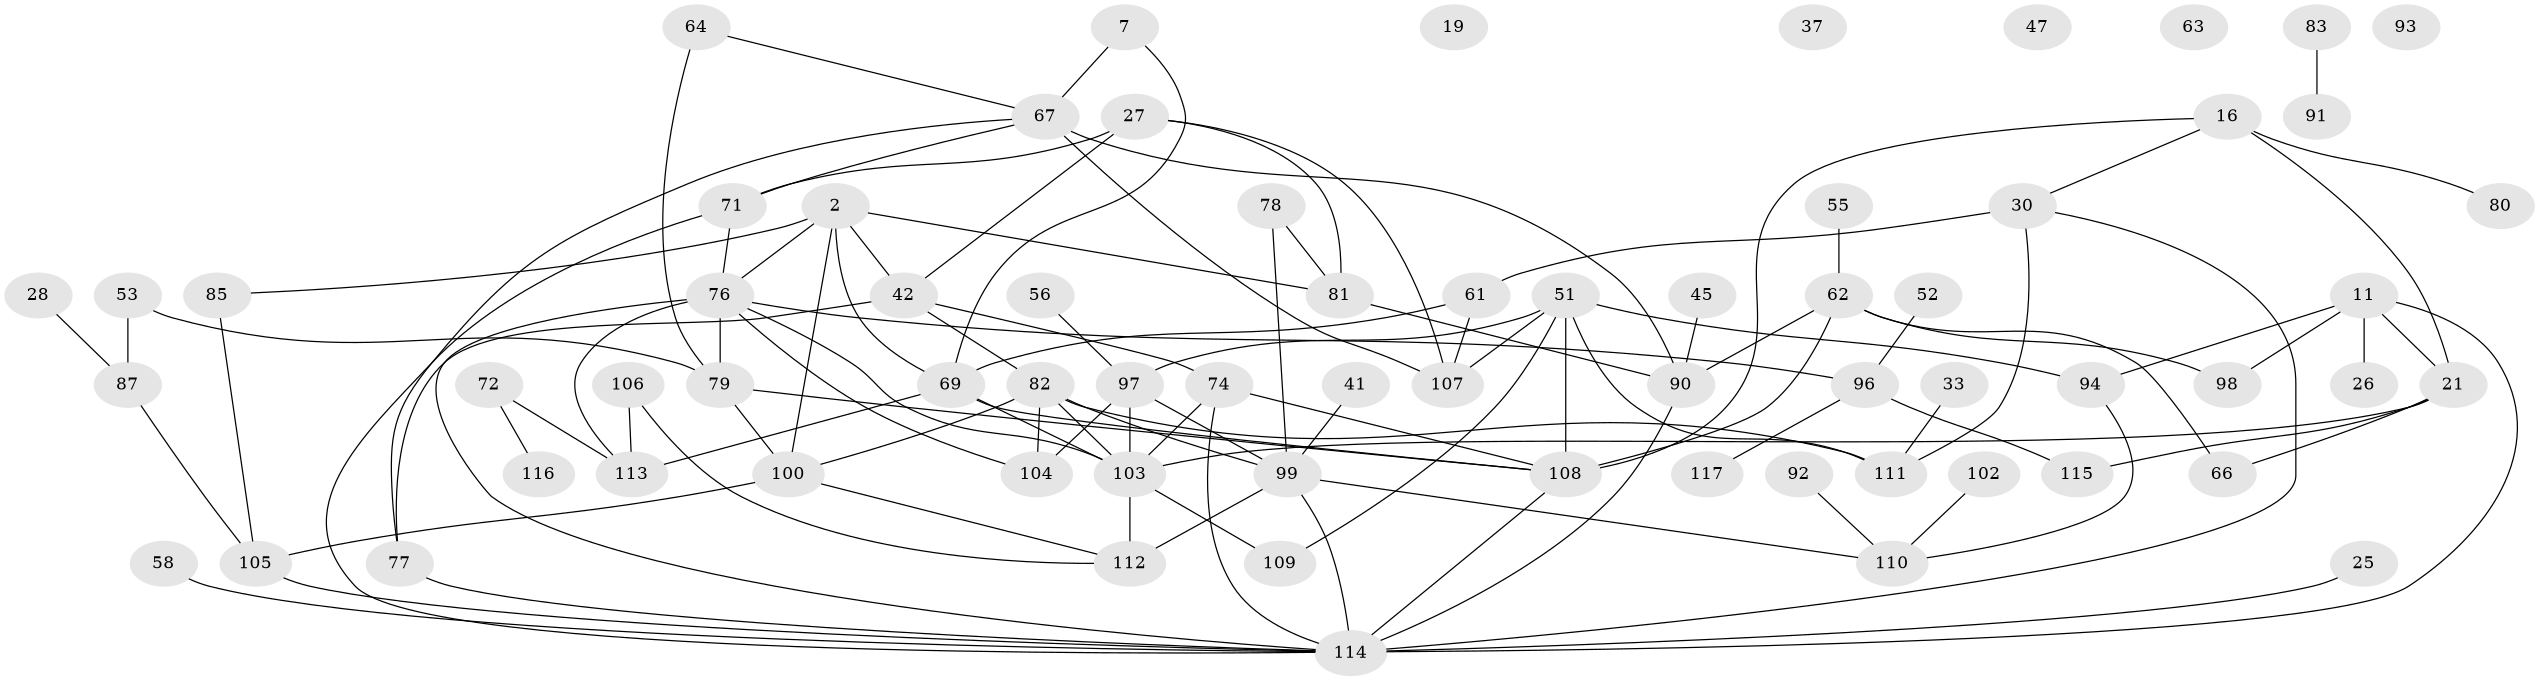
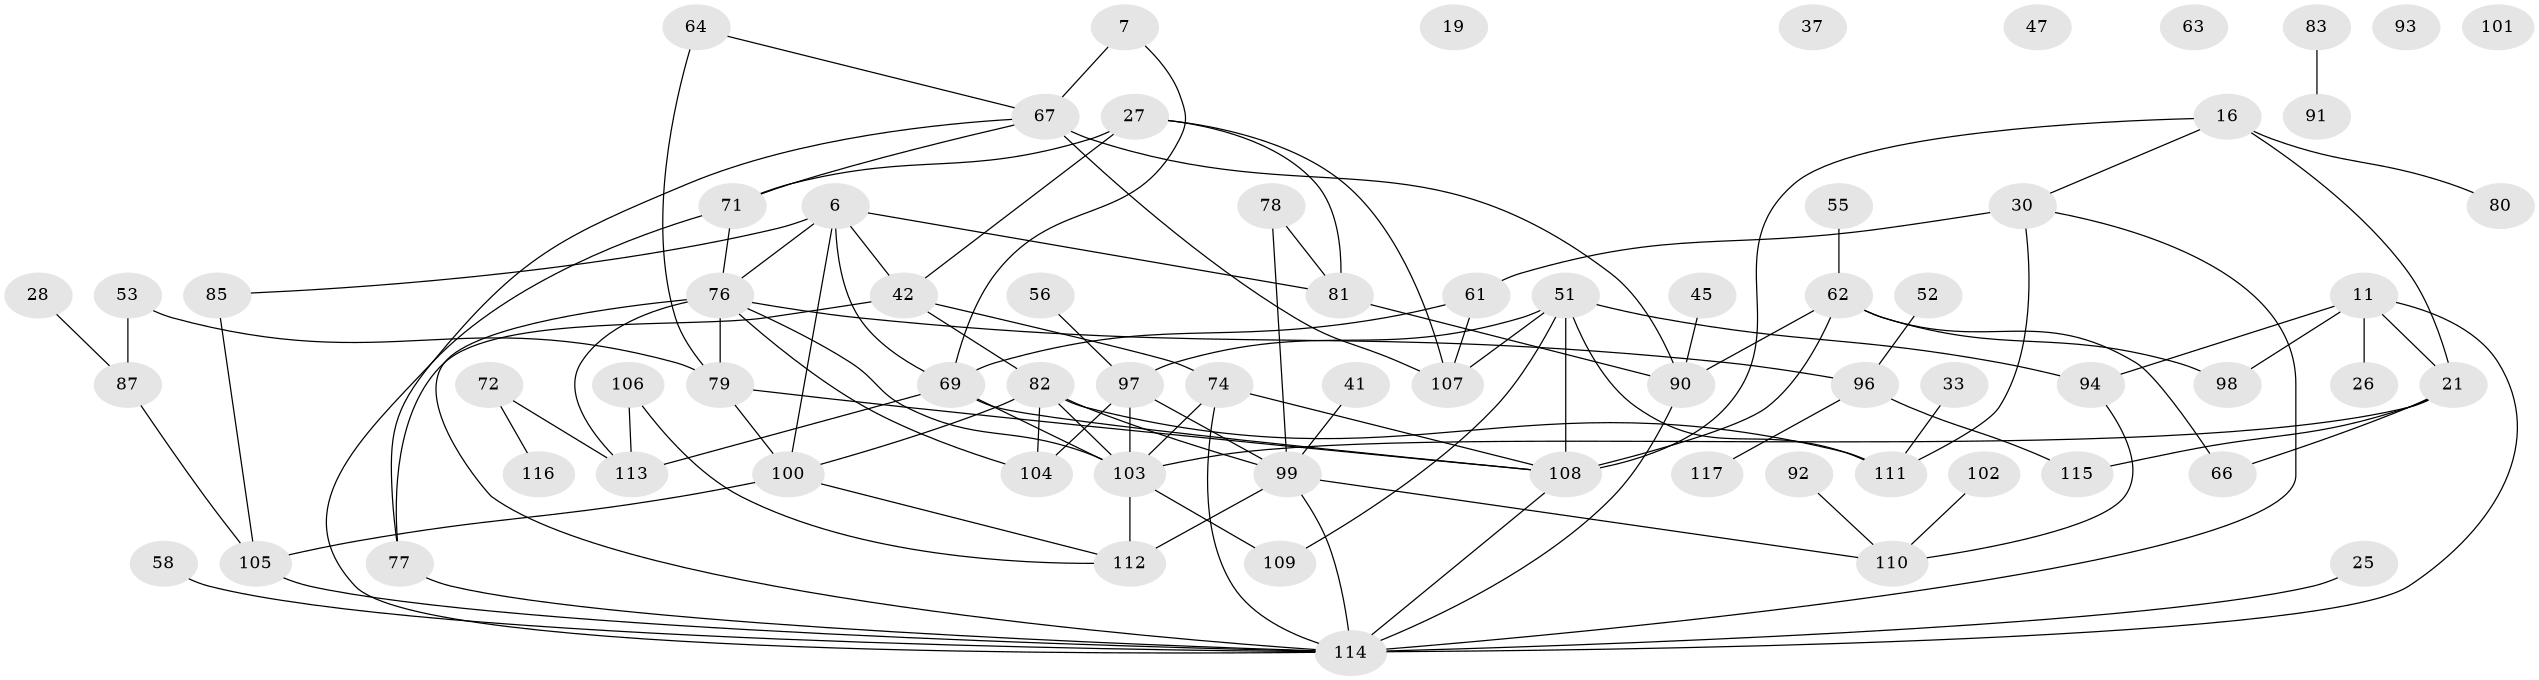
none -> (2498, 27)
(836, 206) -> (836, 206)
